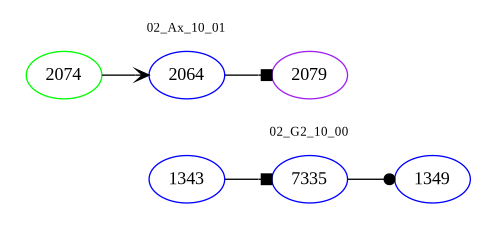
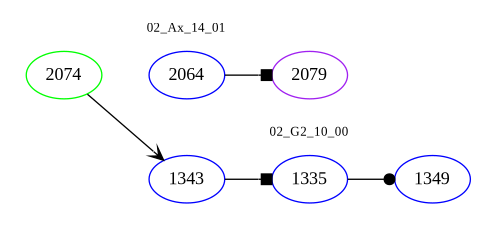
(187, 28) -> (187, 28)
(119, 75) -> (120, 123)
(310, 179) -> (310, 179)
